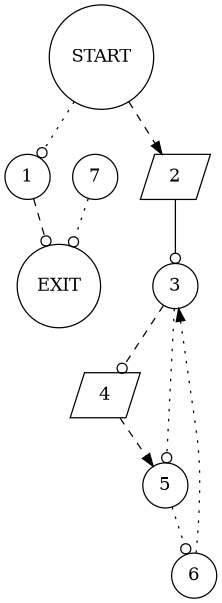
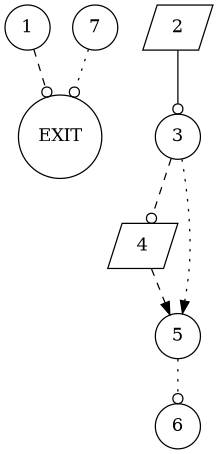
(101, 57) -> none
(171, 381) -> (190, 230)
(197, 437) -> none
